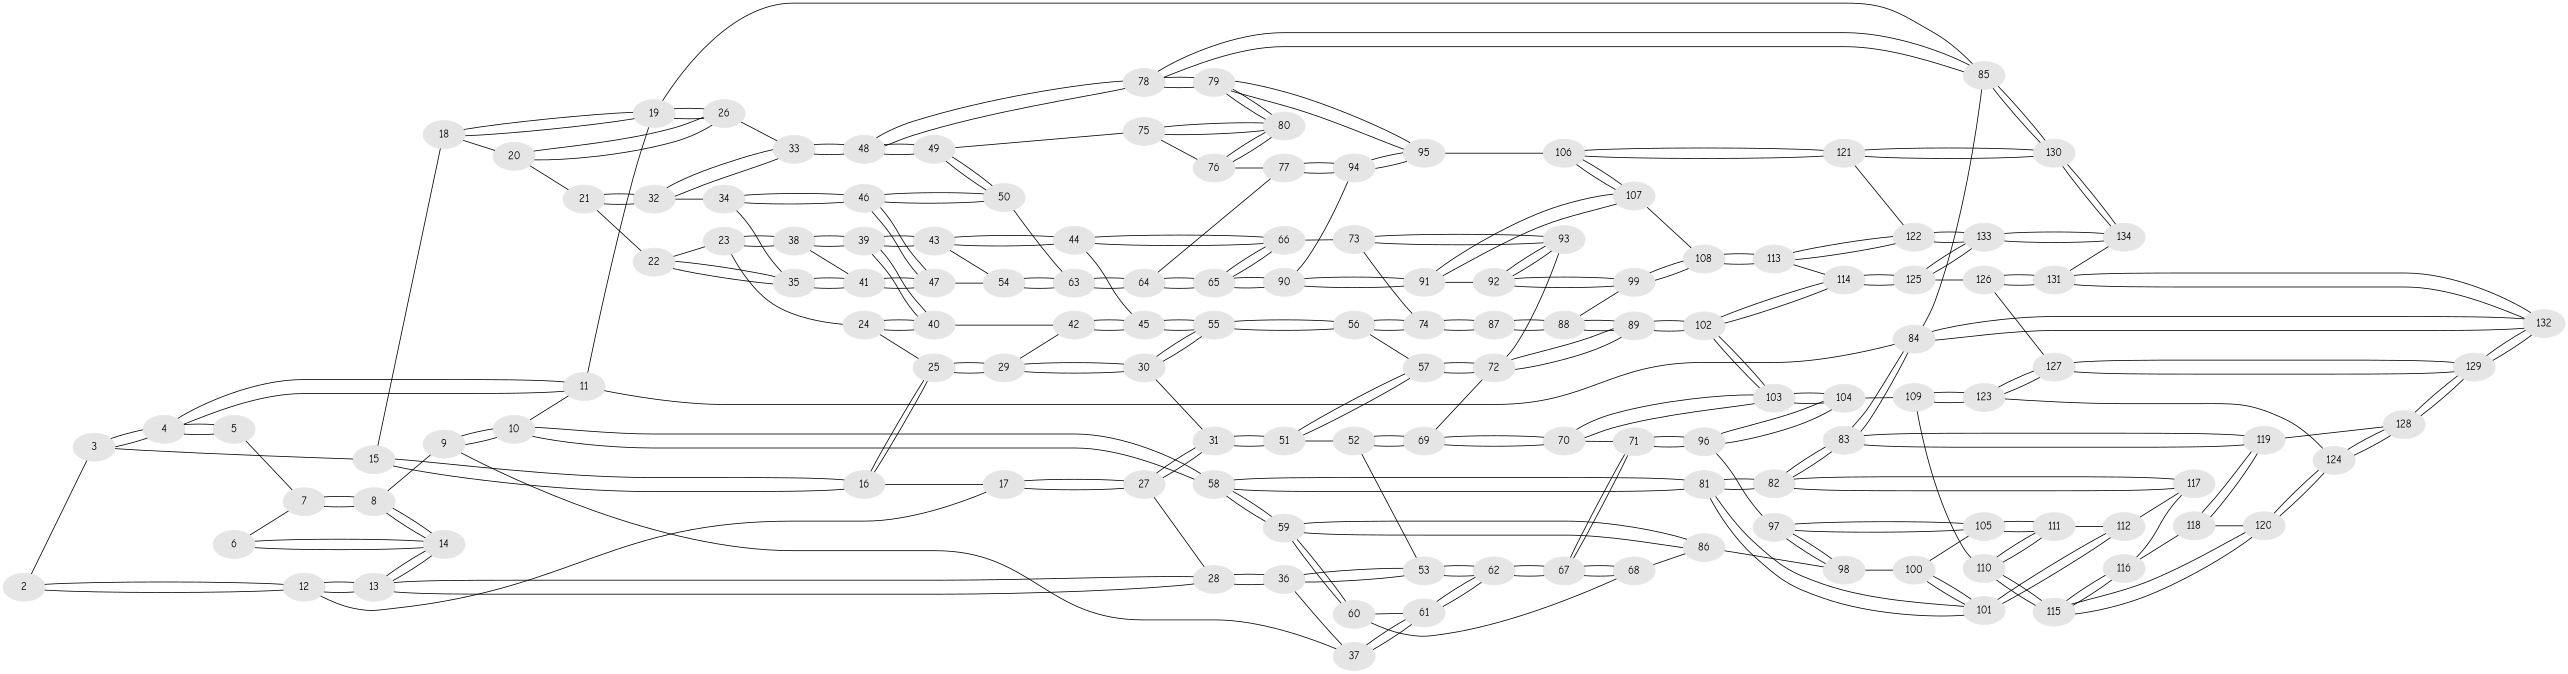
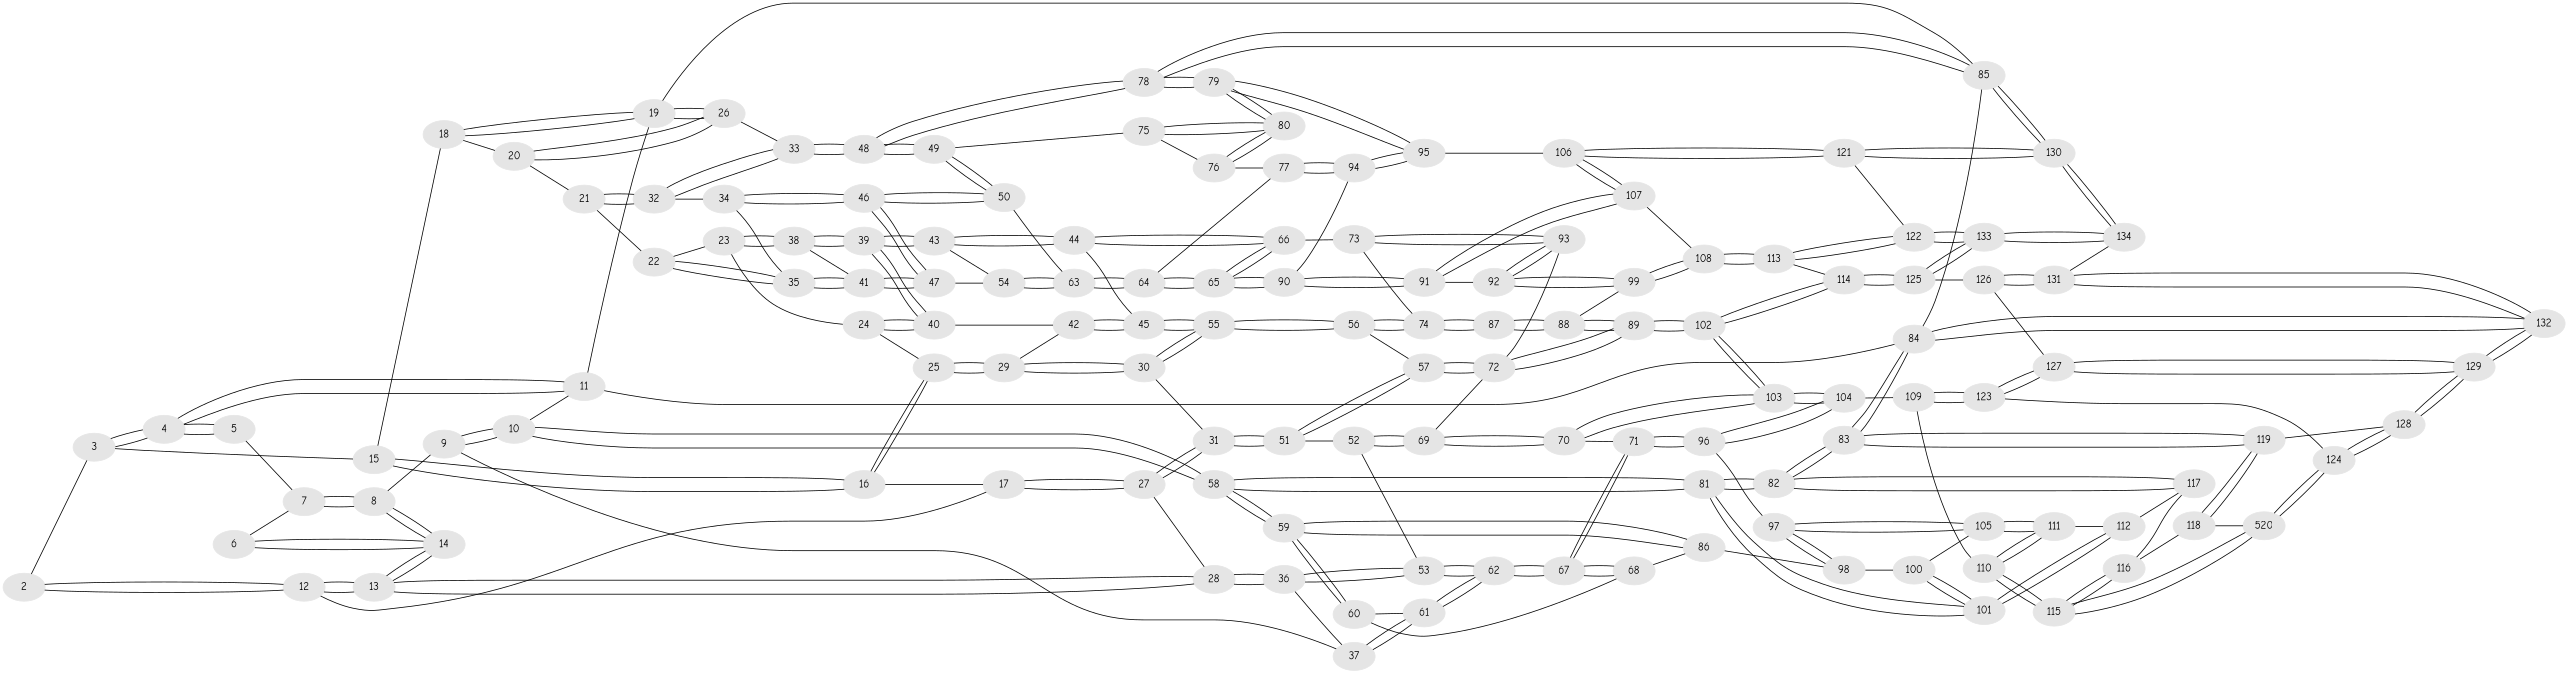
(2264, 526) -> (2264, 526)
